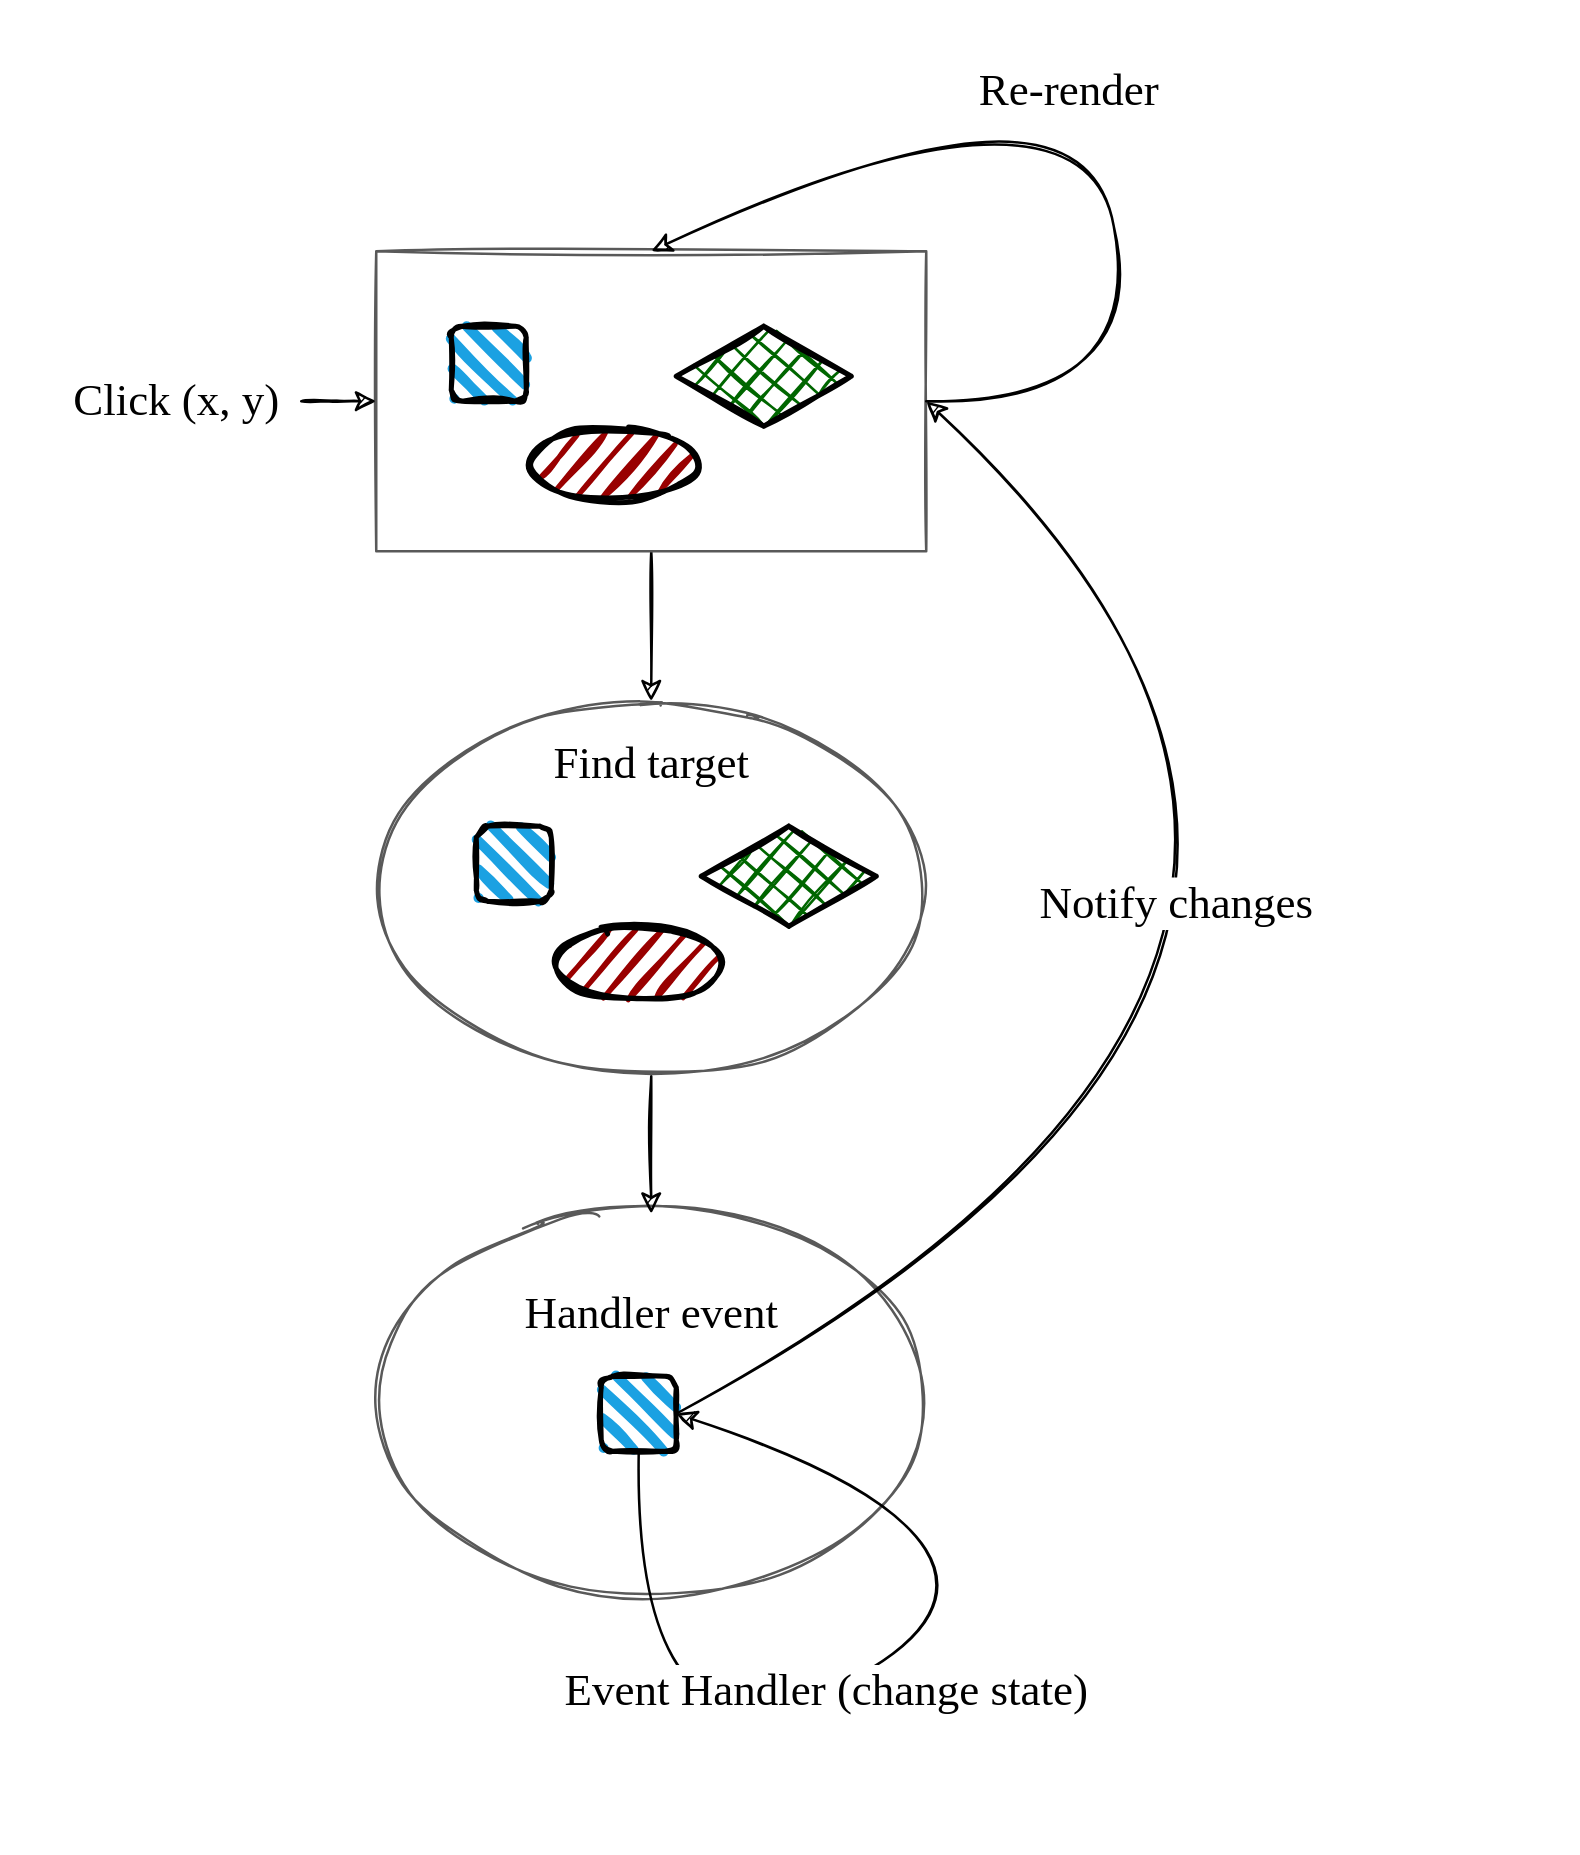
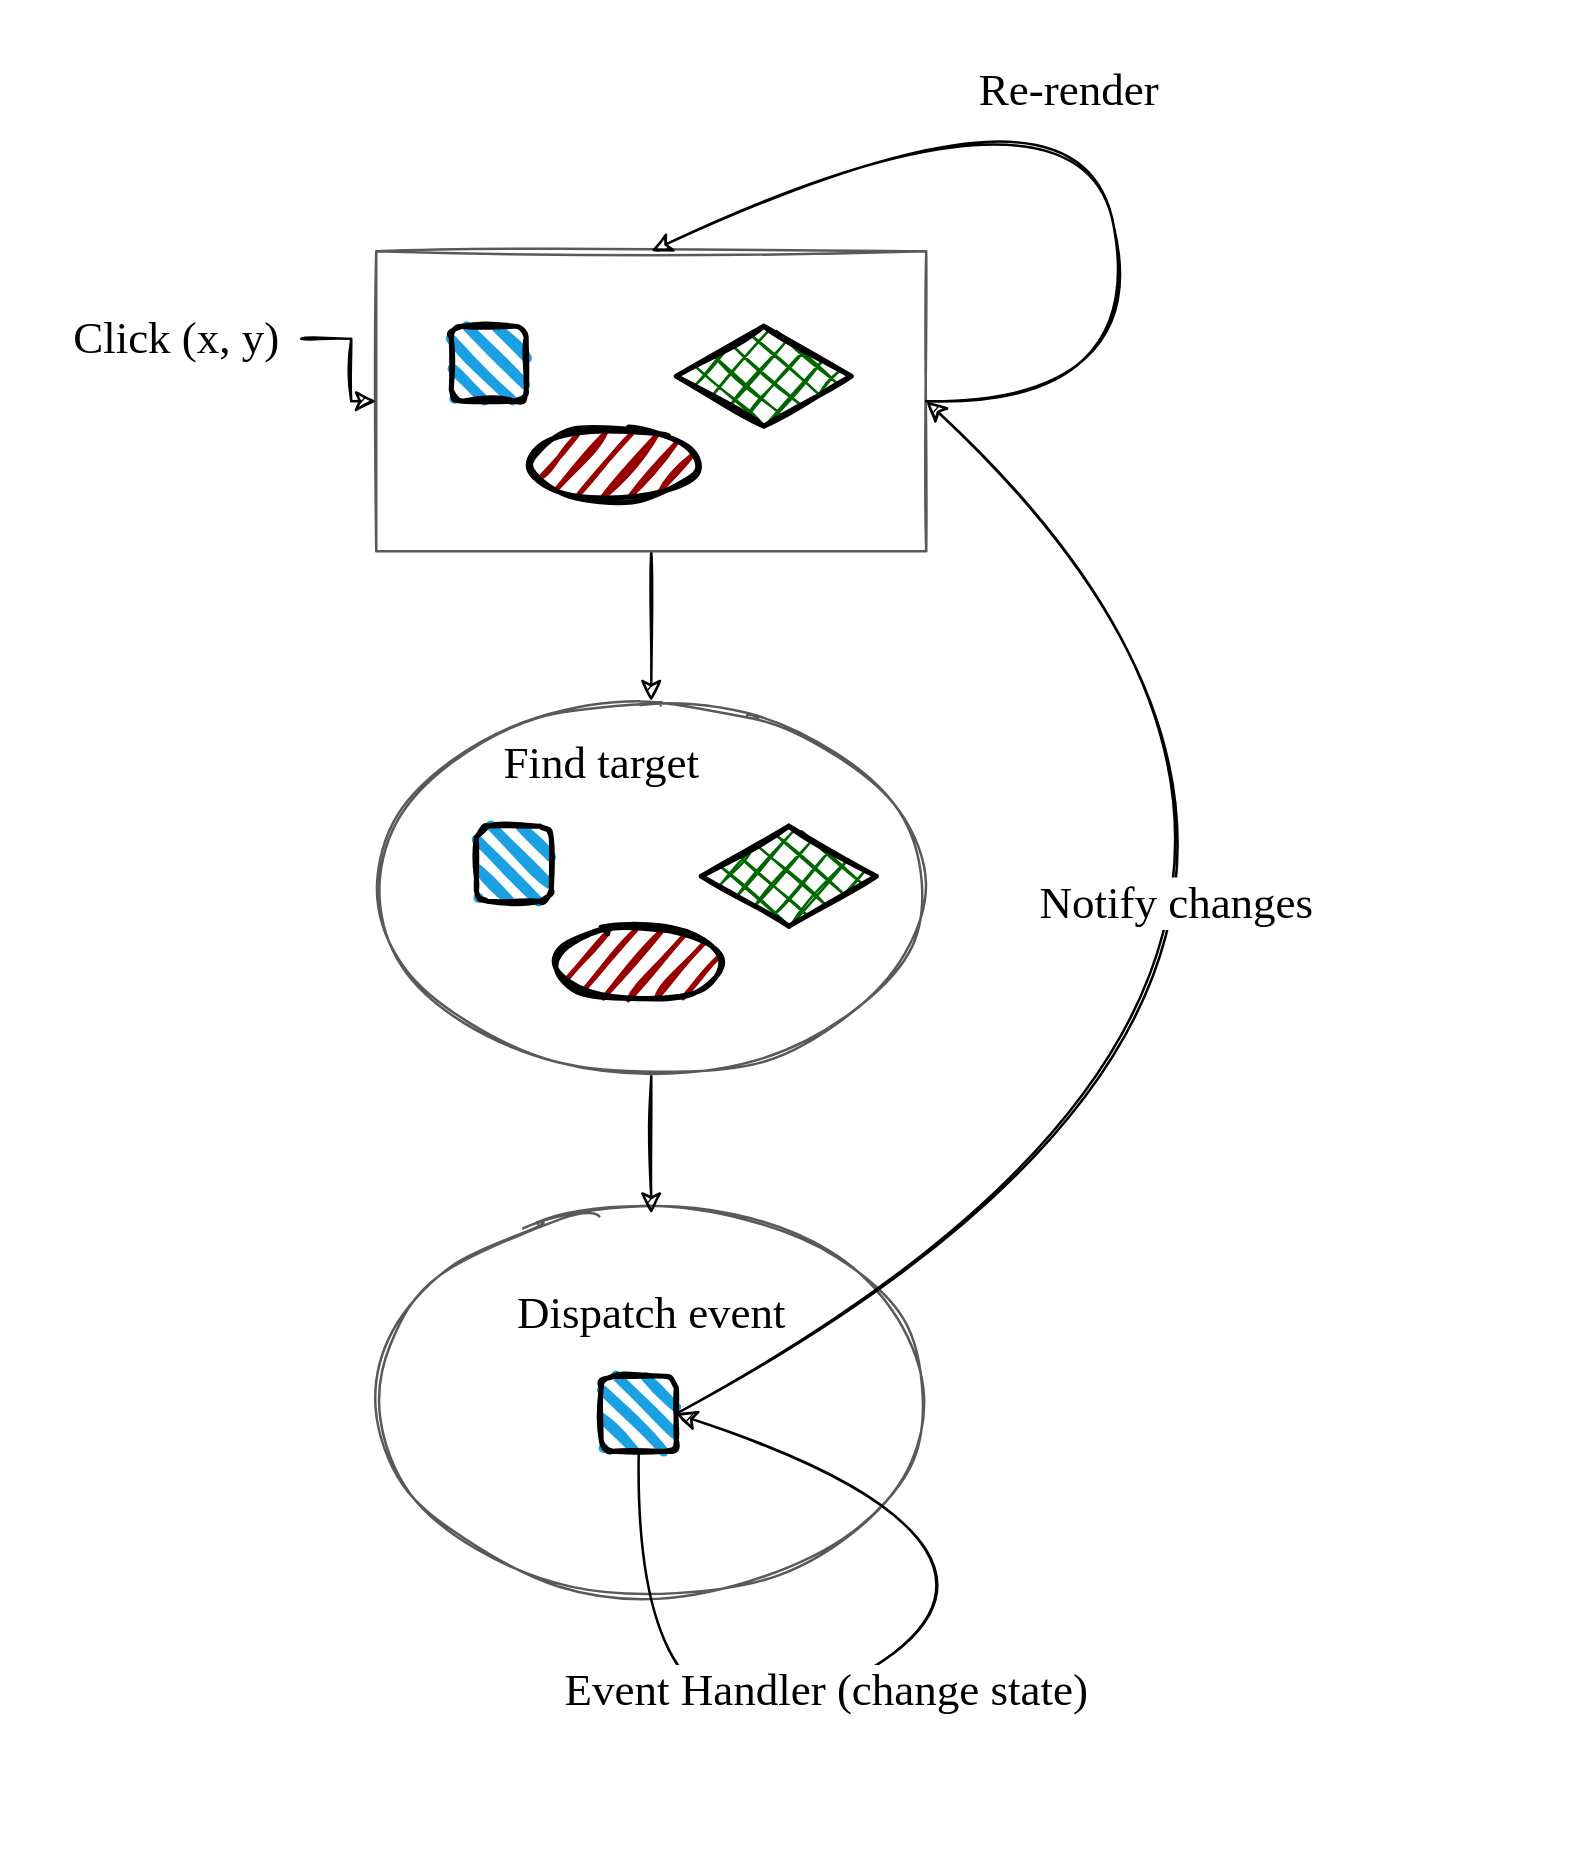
(176, 401) -> (176, 339)
(651, 764) -> (601, 764)
(653, 1314) -> (653, 1314)
